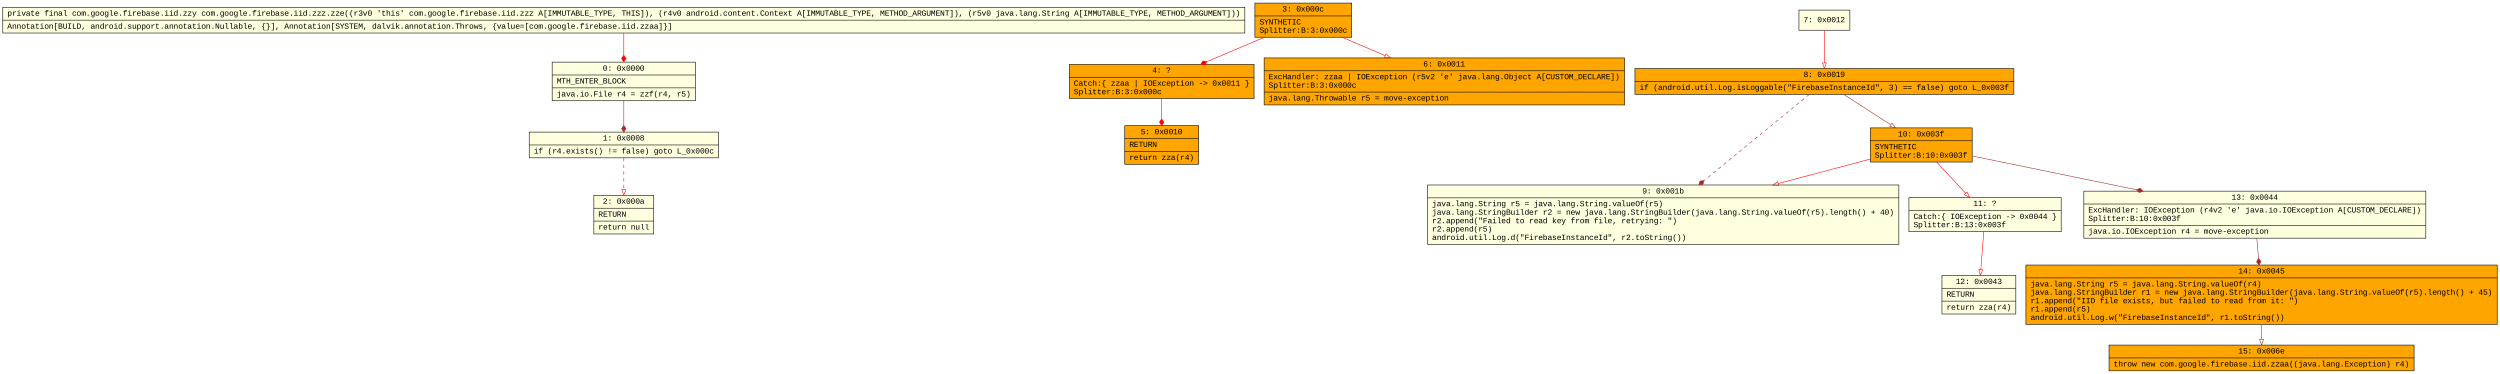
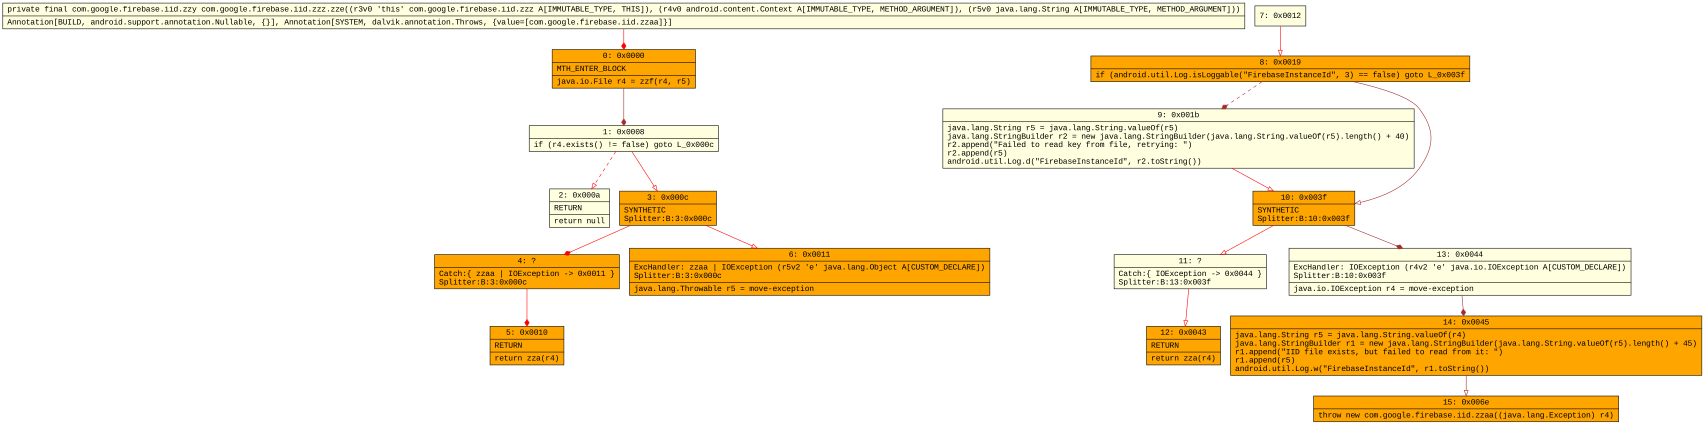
(624, 81) -> (624, 69)
none -> (643, 169)
(1824, 171) -> (1250, 178)
(1979, 295) -> (1184, 346)
